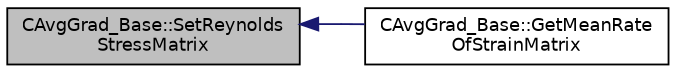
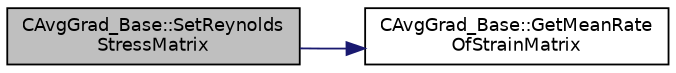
(342, 24) -> (323, 49)
